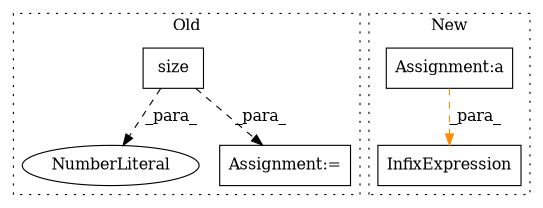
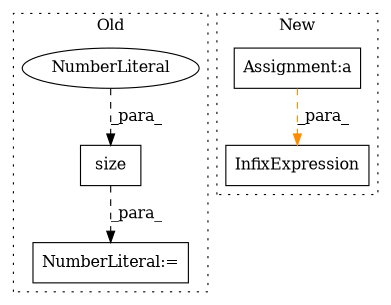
(145, 112) -> (111, 111)
(285, 165) -> (111, 263)
